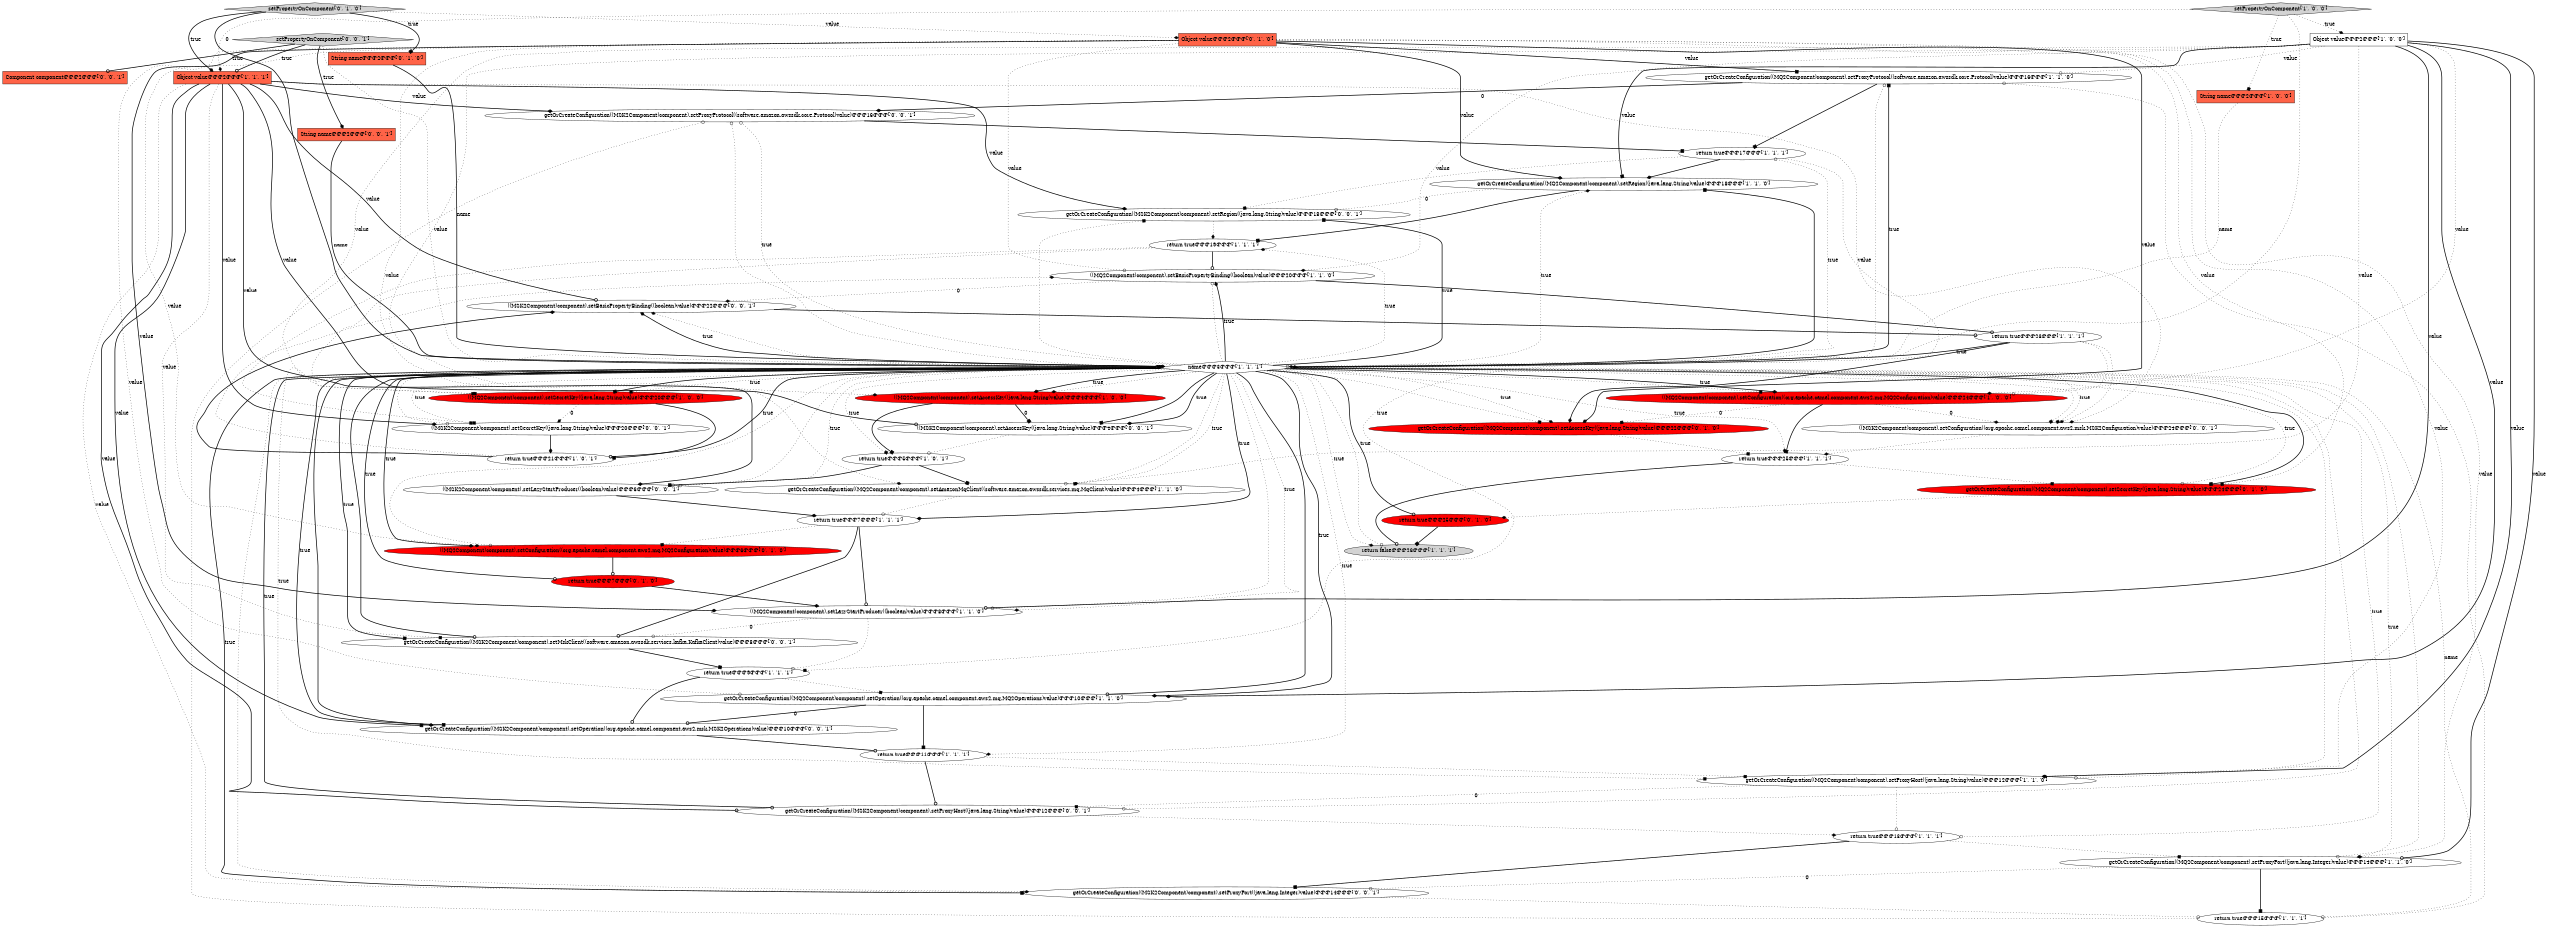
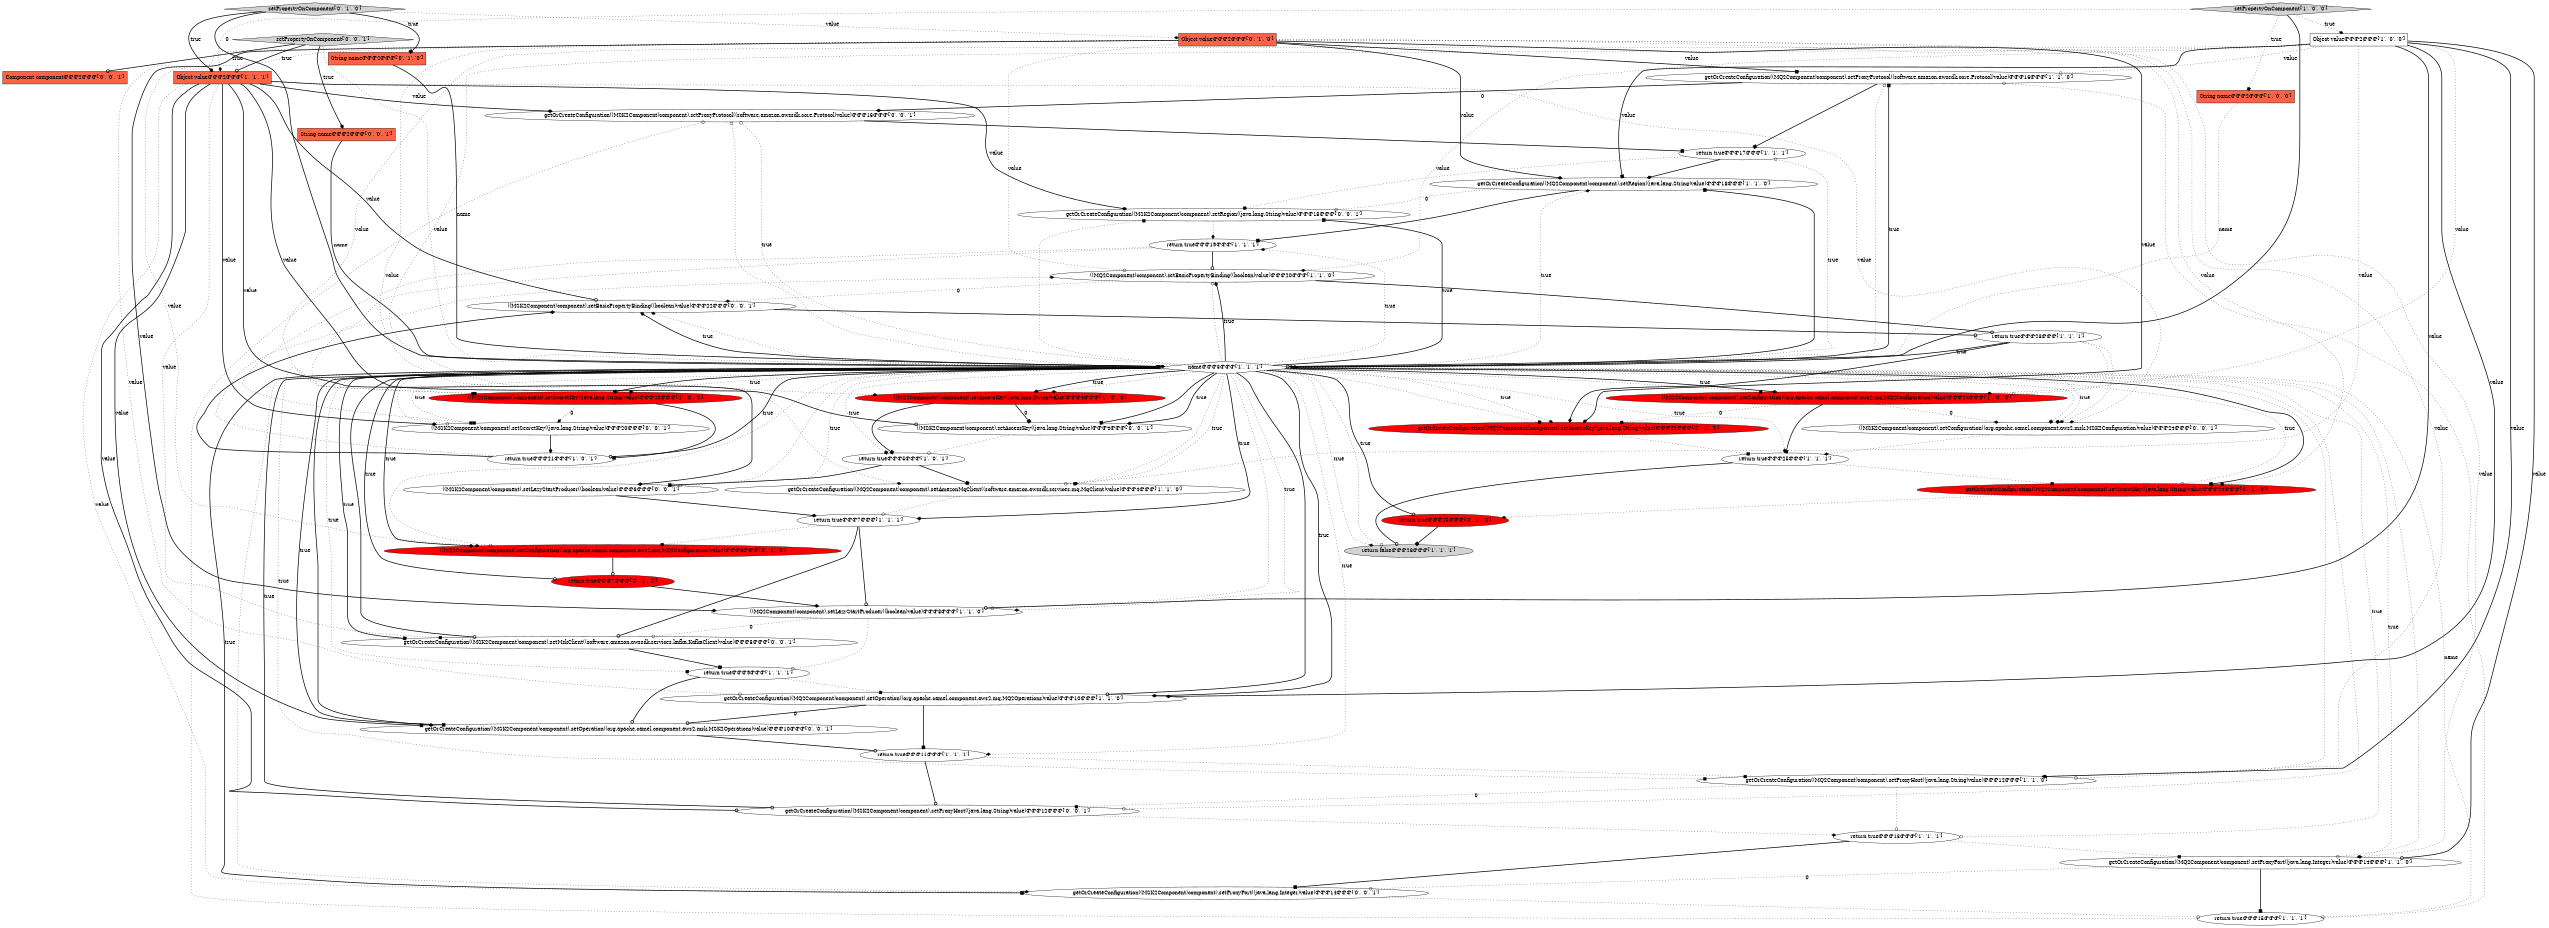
(1914, 349) -> (1914, 349)
(624, 357) -> (624, 357)
(1366, 422) -> (336, 392)
